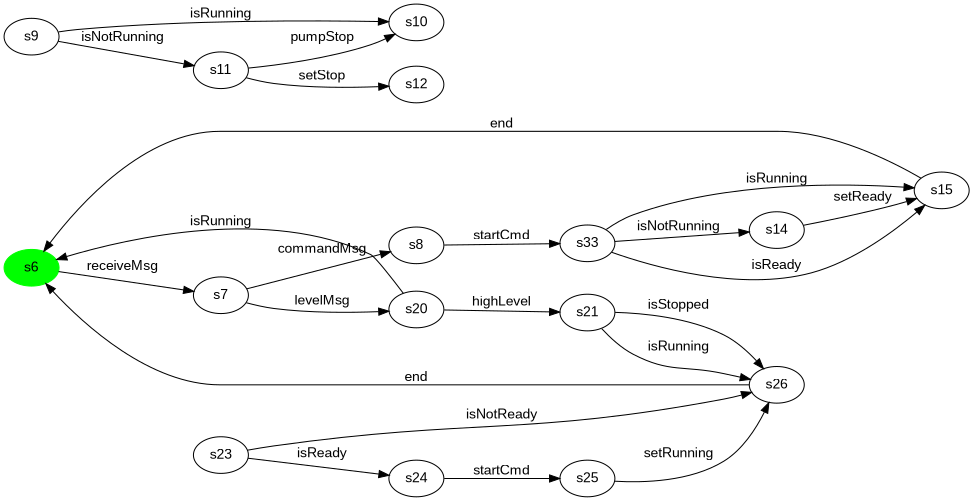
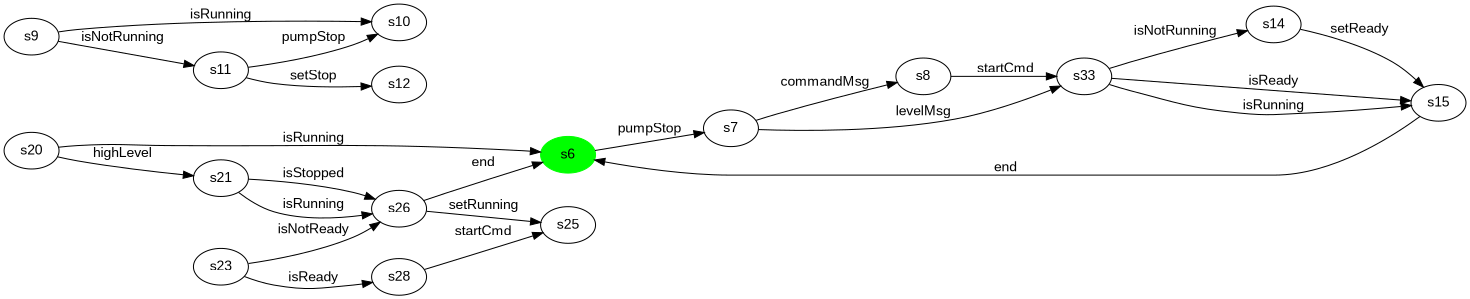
(123, 266) -> (650, 129)
(312, 312) -> (907, 126)
(702, 471) -> (478, 216)
(416, 478) -> (399, 277)
